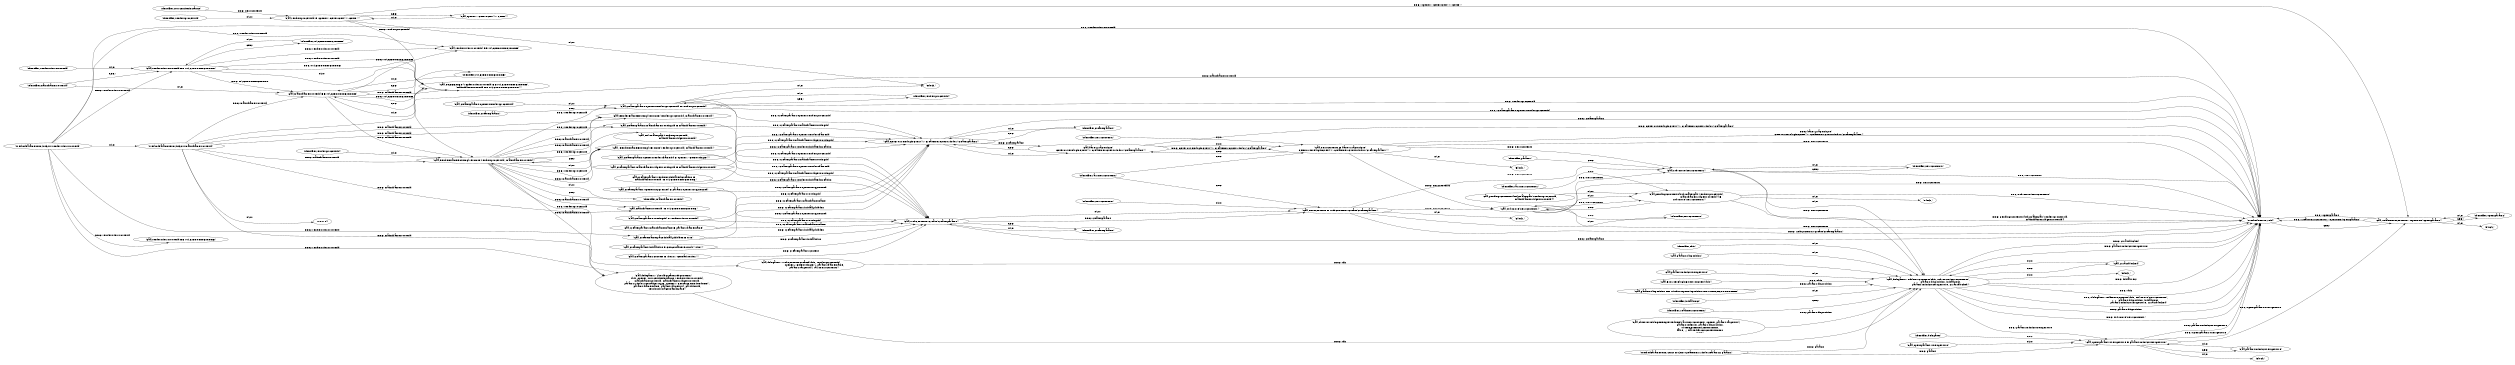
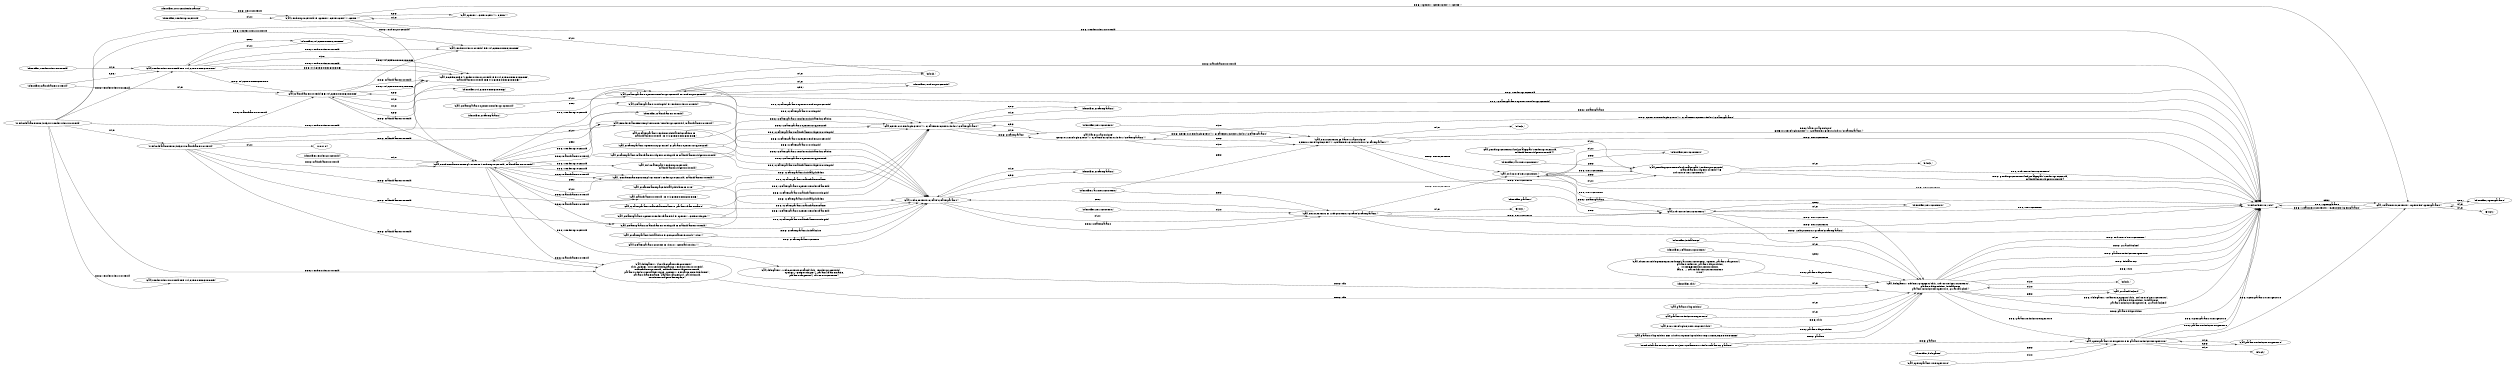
none -> (1142, 203)
(325, 231) -> (361, 128)
